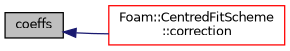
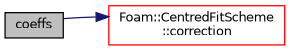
(93, 34) -> (80, 18)
